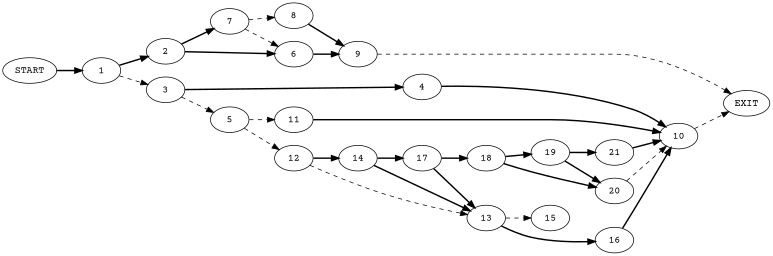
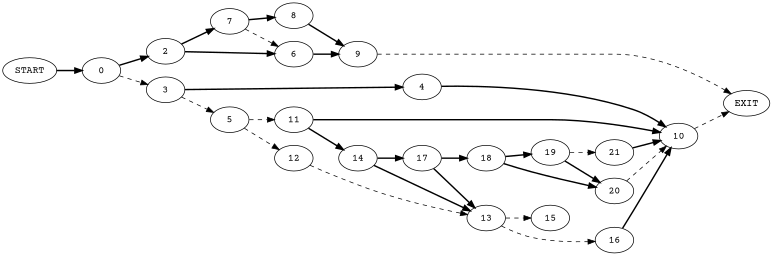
(258, 19) -> (258, 19)
(101, 71) -> (101, 71)
(579, 152) -> (579, 152)
(322, 158) -> (323, 137)
(544, 239) -> (544, 239)
